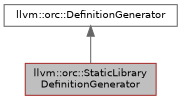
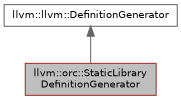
(91, 15) -> (91, 15)
